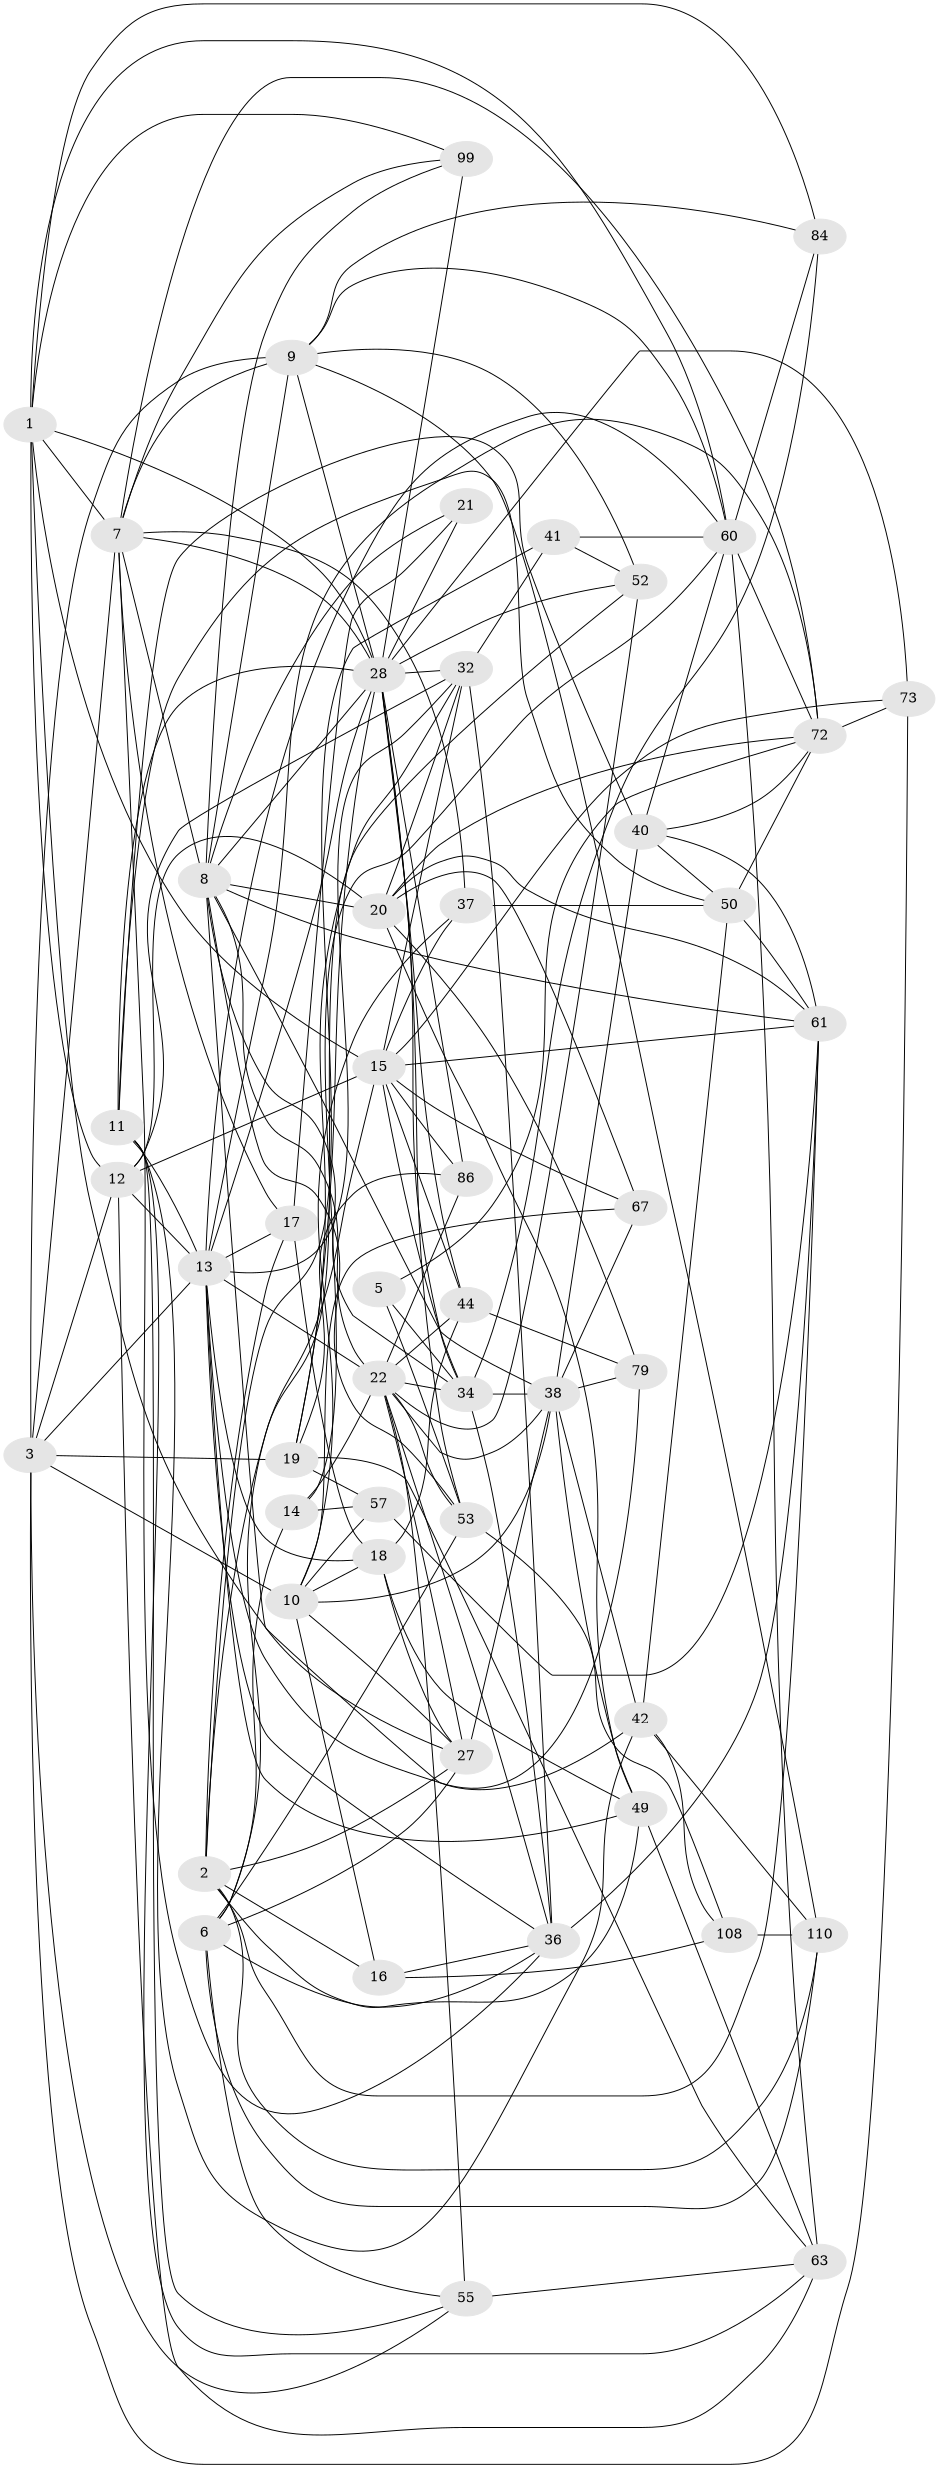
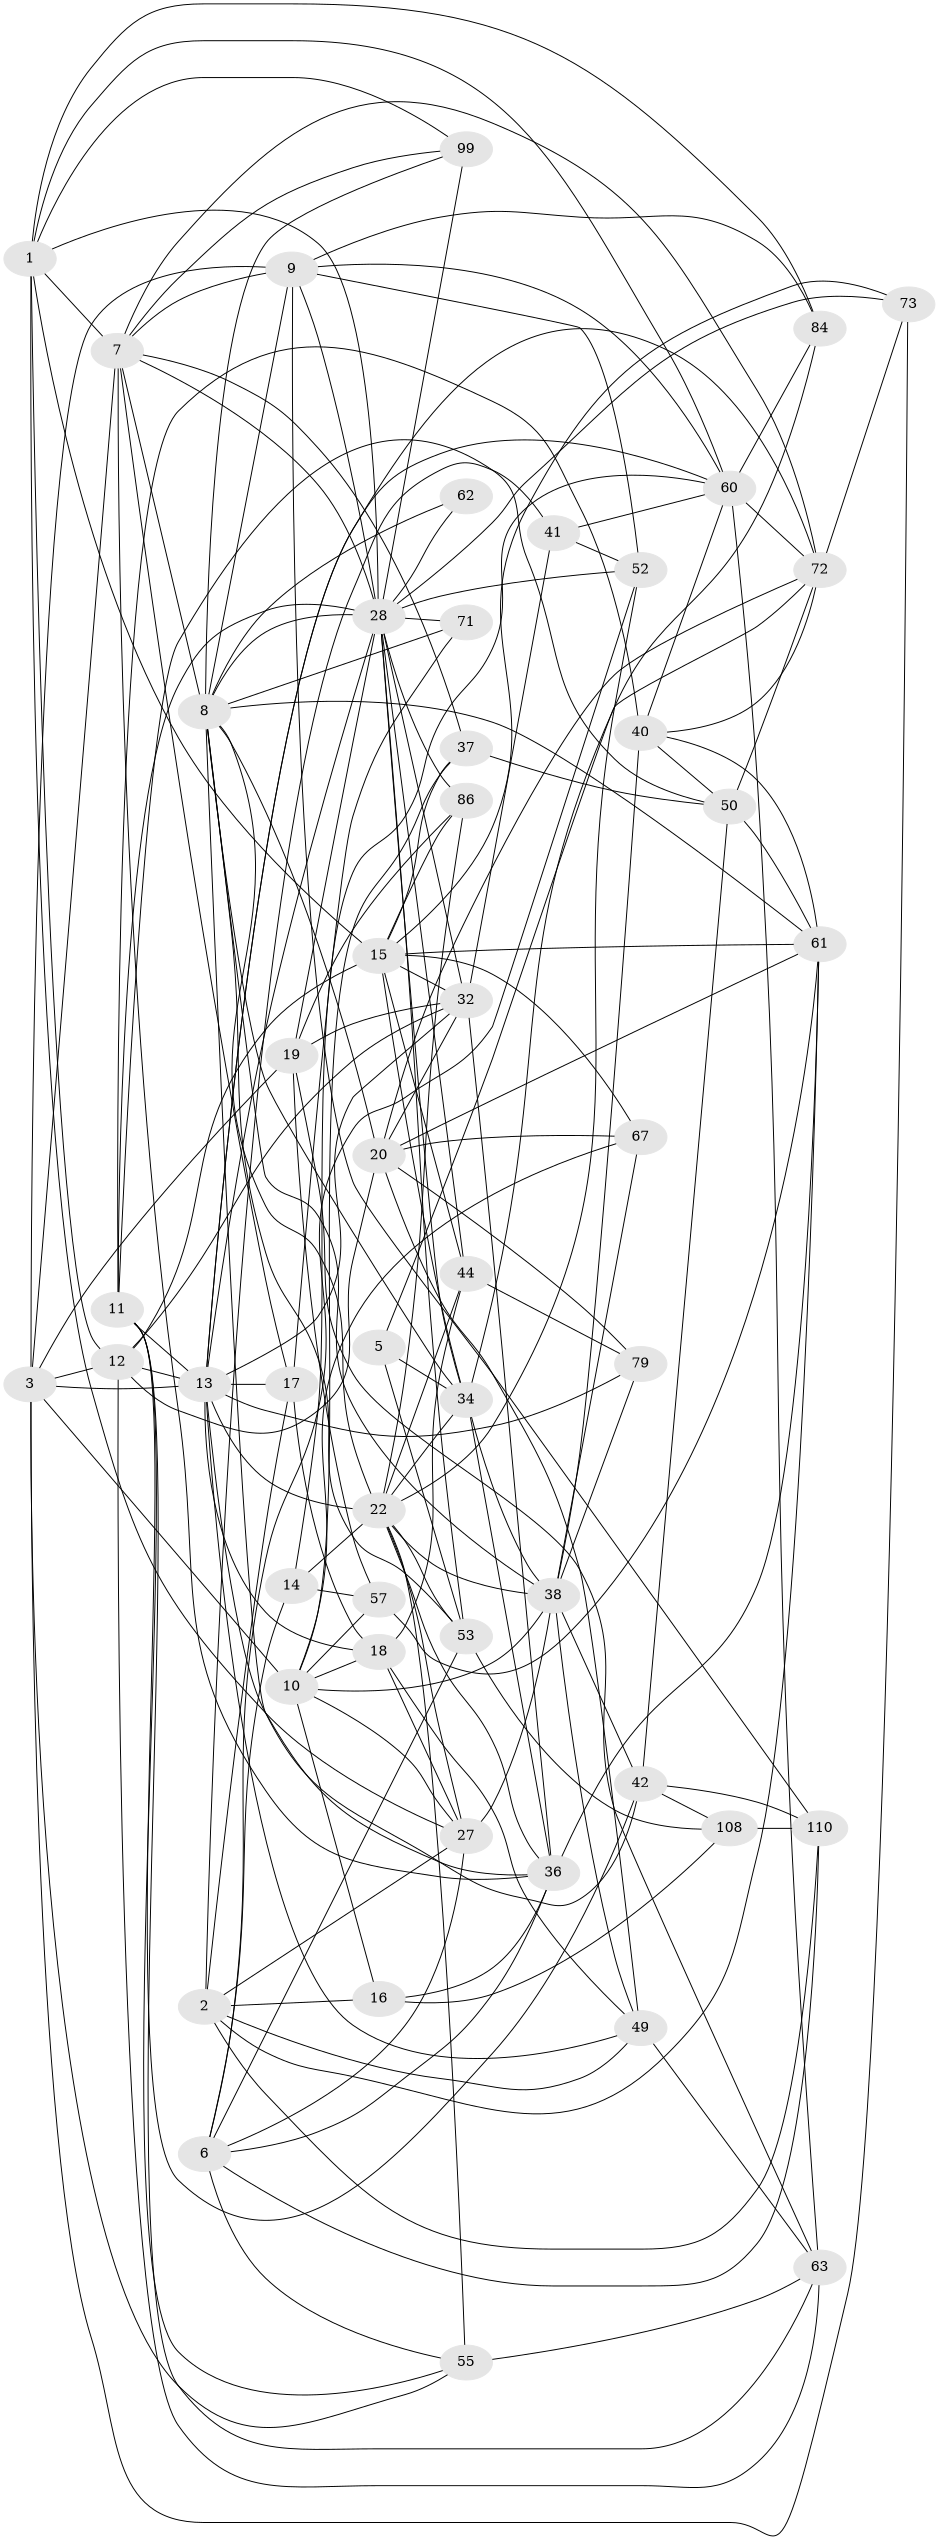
none -> (466, 496)
(466, 506) -> (466, 622)
(241, 1541) -> none
